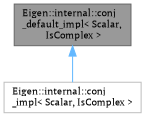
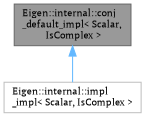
(73, 97) -> (73, 97)
